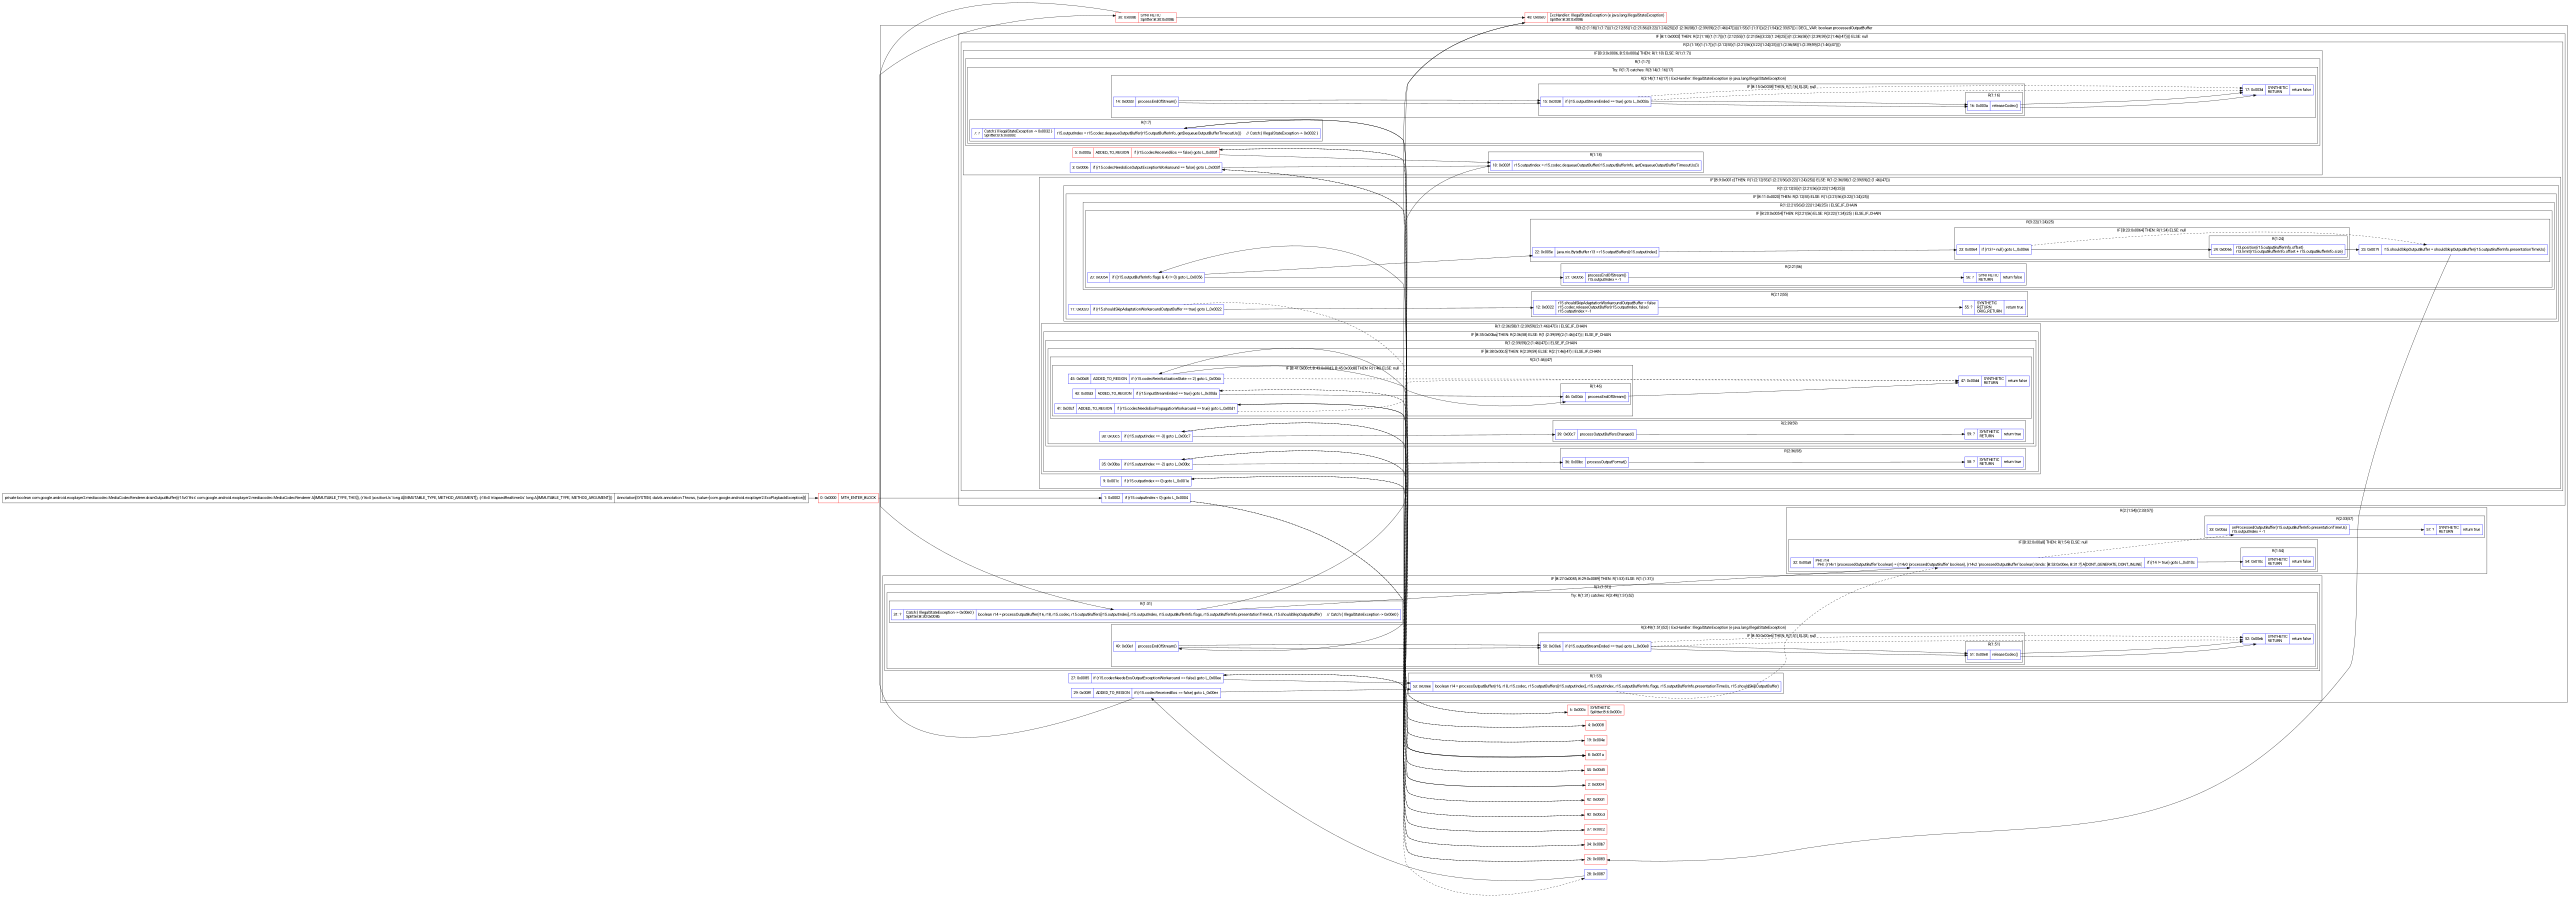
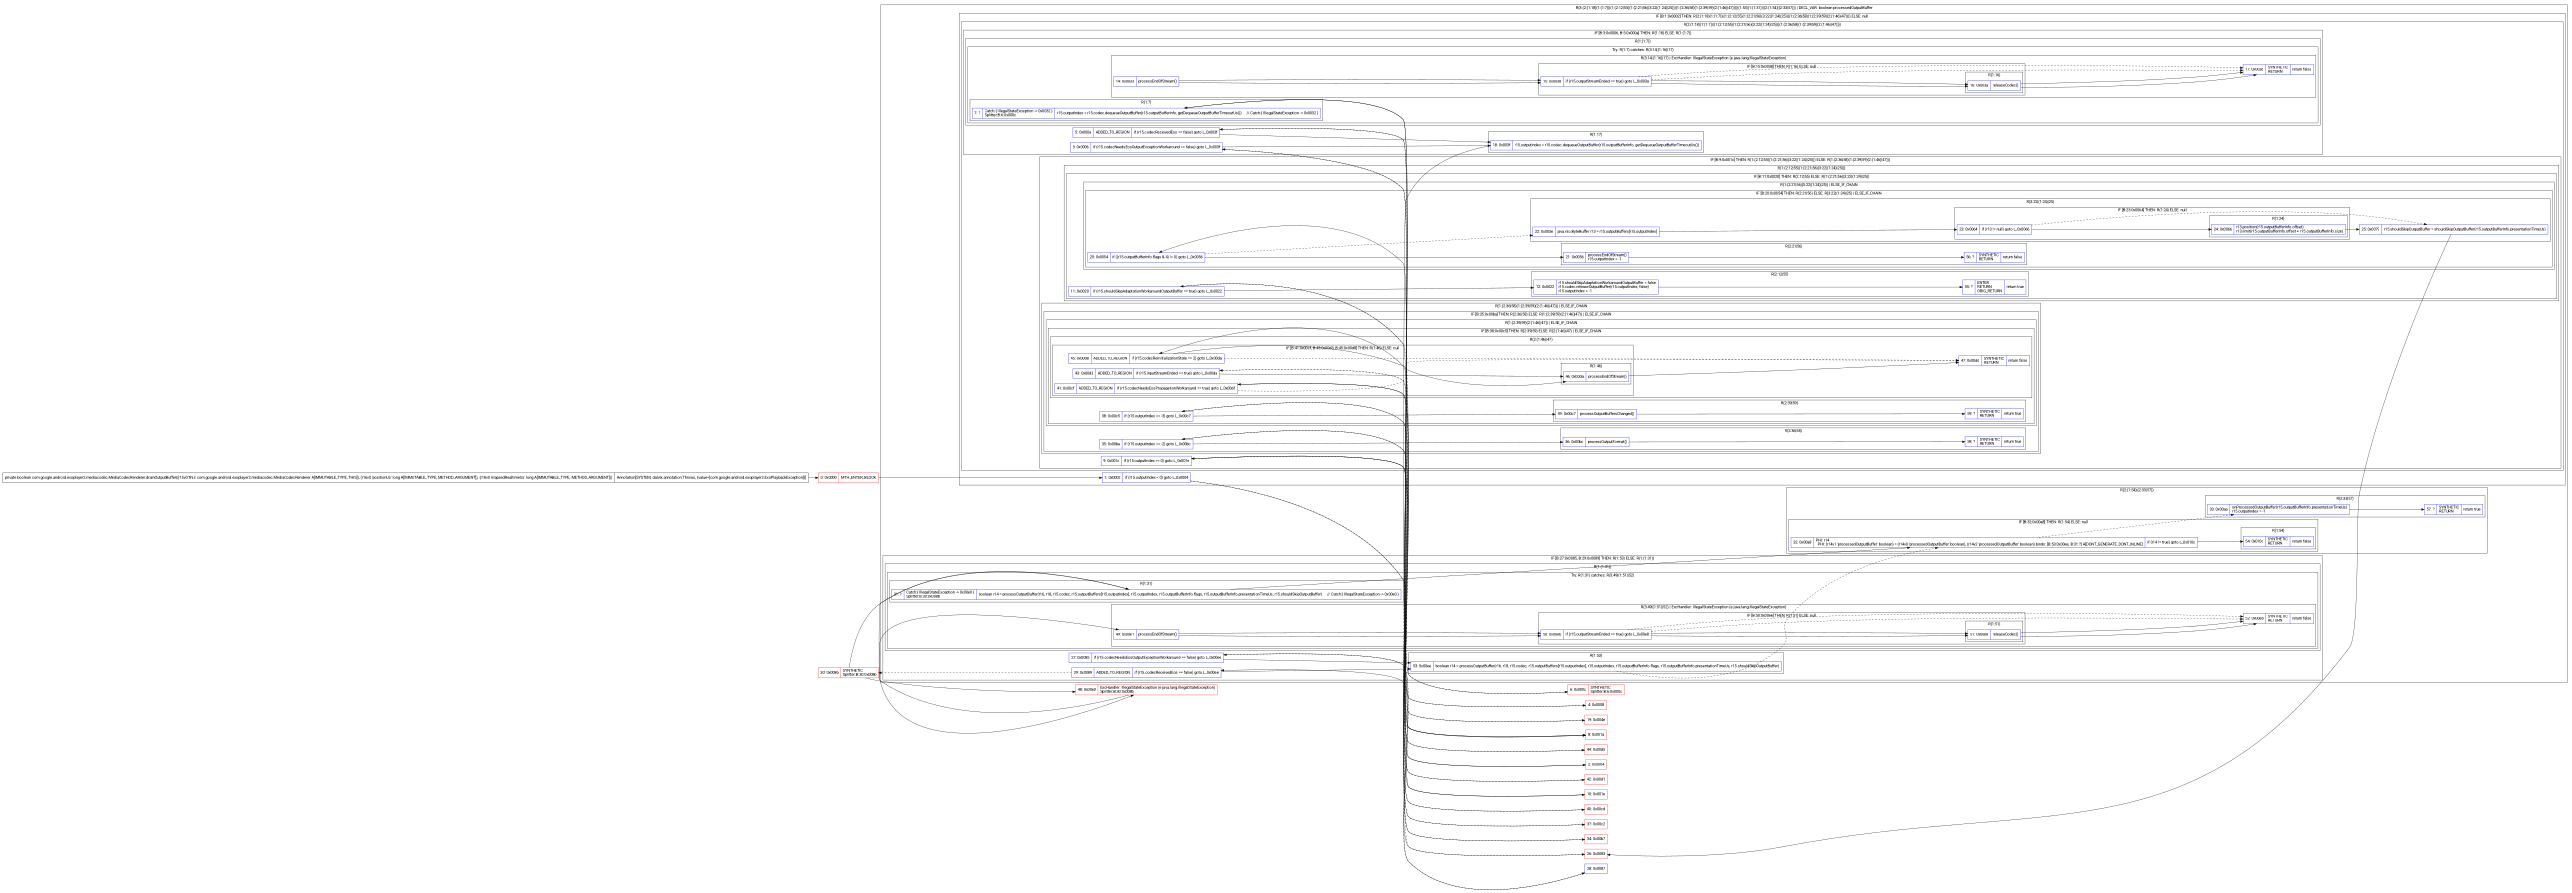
(1146, 153) -> (1146, 132)
(1596, 155) -> (1596, 135)
(1367, 265) -> (1367, 245)
(1987, 303) -> (1983, 283)
(880, 399) -> (976, 673)
none -> (1596, 794)
